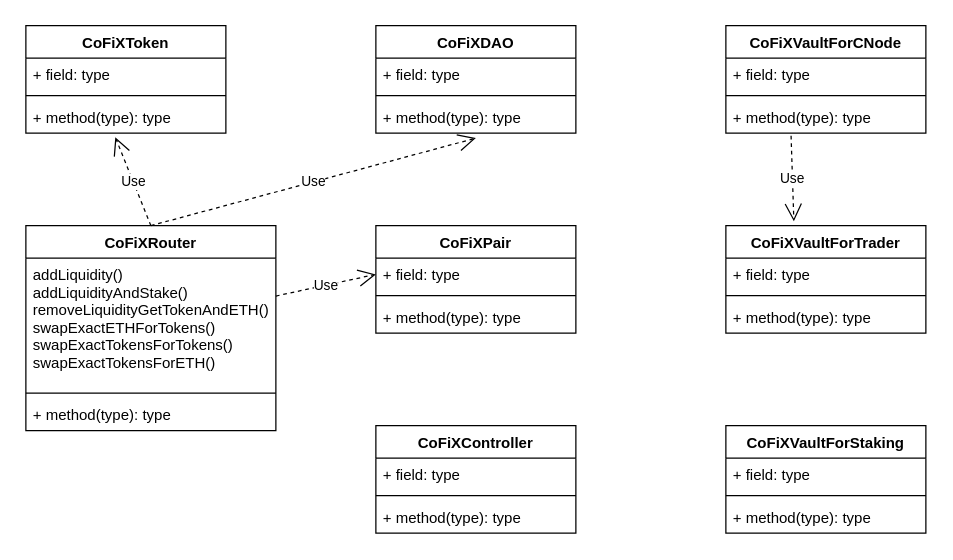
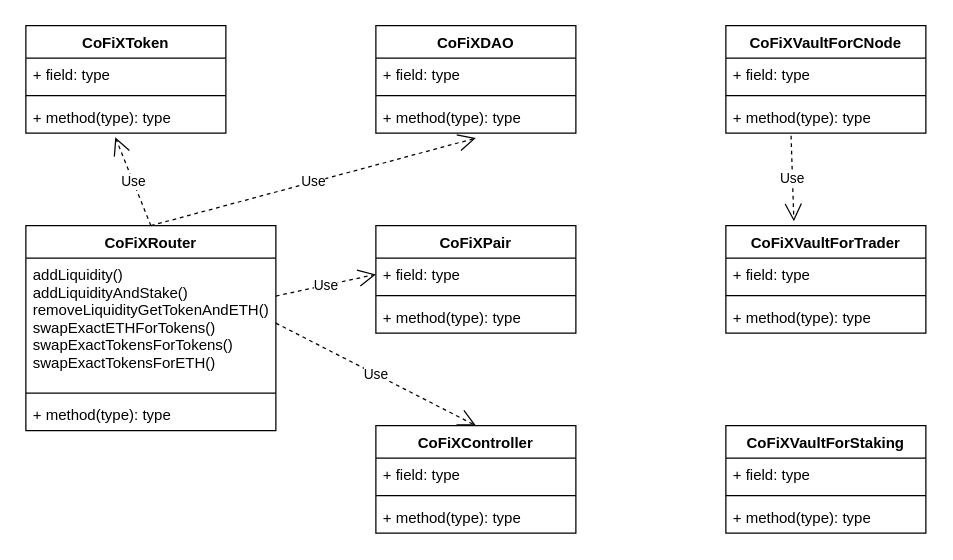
none -> (375, 374)
